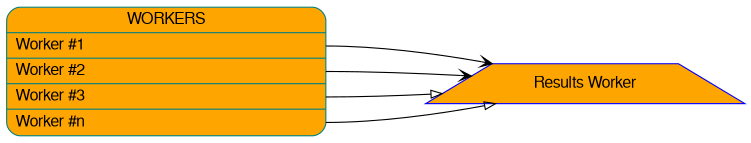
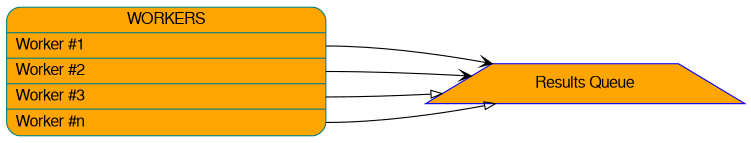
(585, 84) -> (585, 84)
